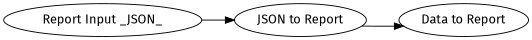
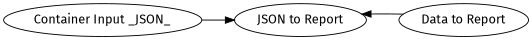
(103, 20) -> (103, 20)
(378, 26) -> (387, 14)
